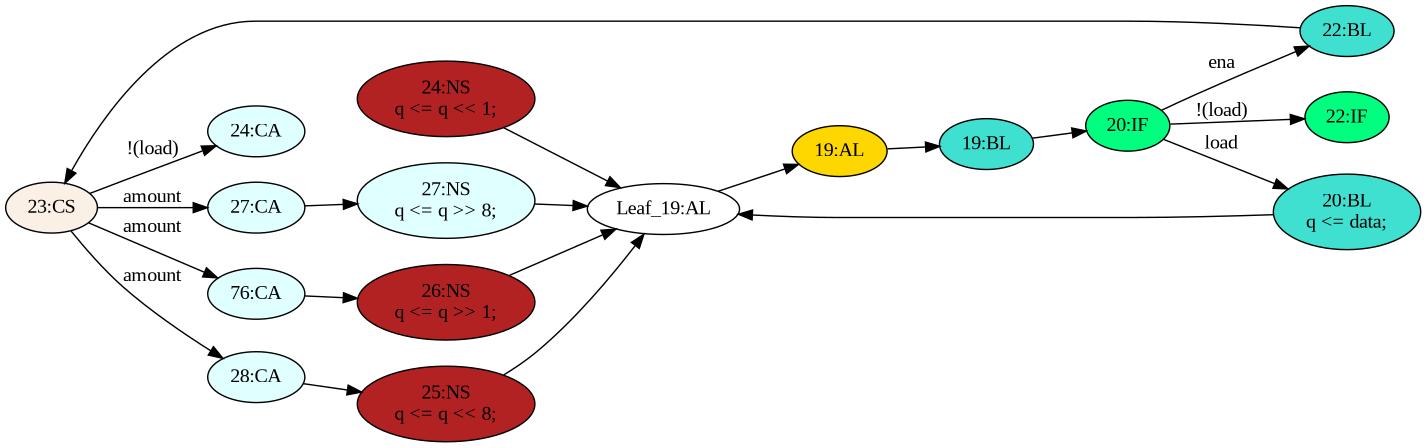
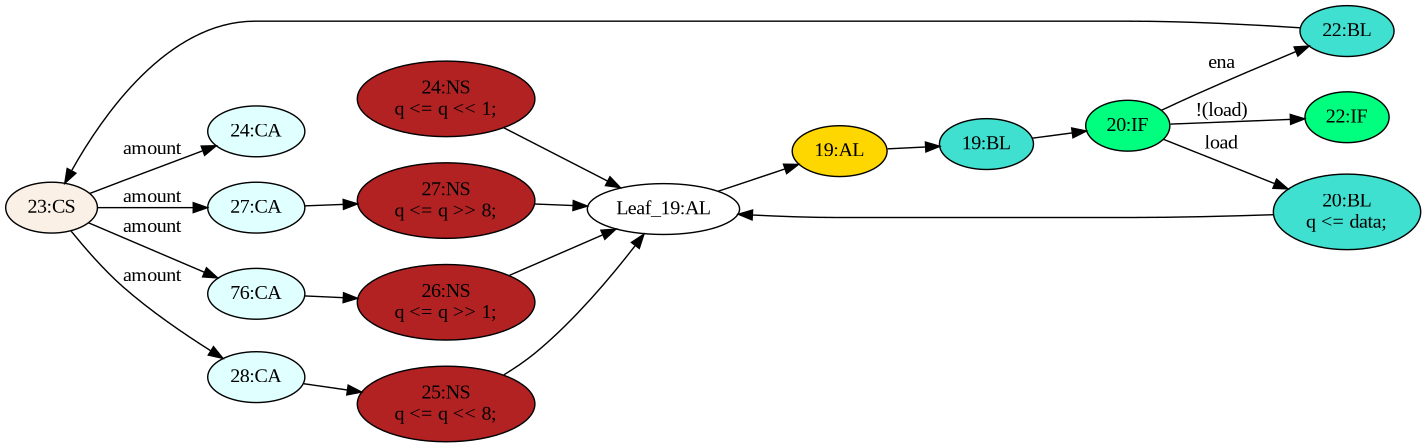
(153, 149) -> (153, 149)
(446, 201) -> (446, 201)
